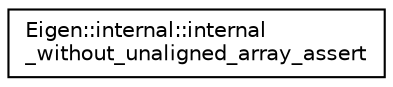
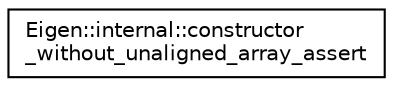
(197, 43) -> (197, 43)
